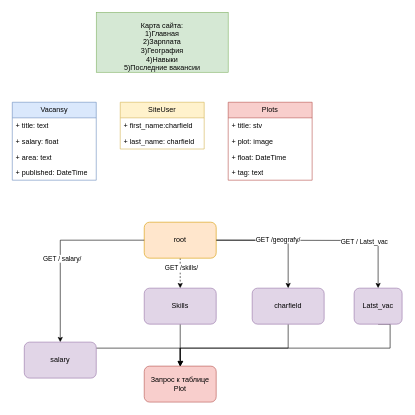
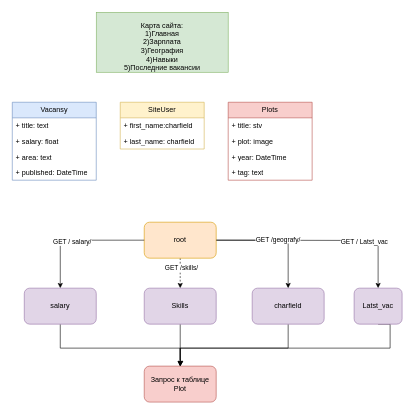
(261, 158) -> (260, 158)
(60, 360) -> (60, 306)
